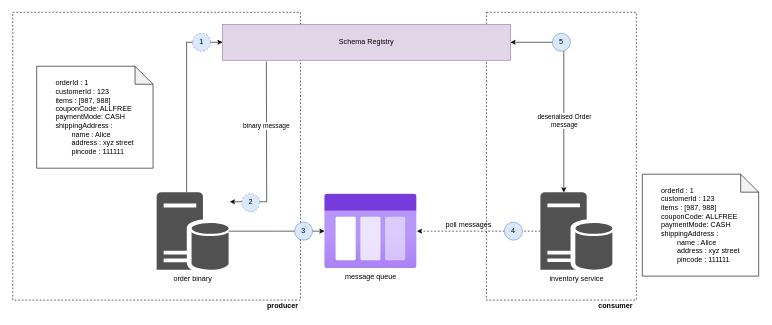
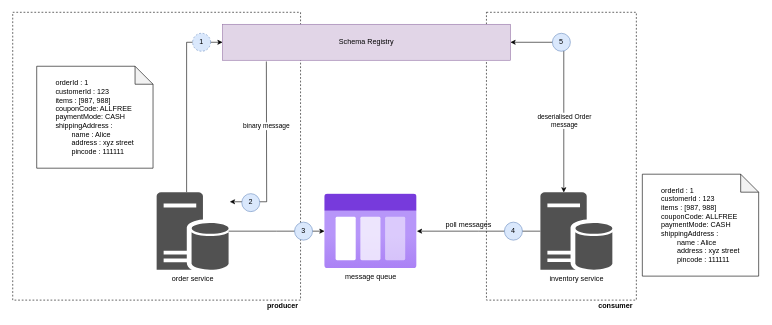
(251, 203) -> (251, 203)
(462, 231) -> (462, 231)
(193, 279) -> (193, 279)
